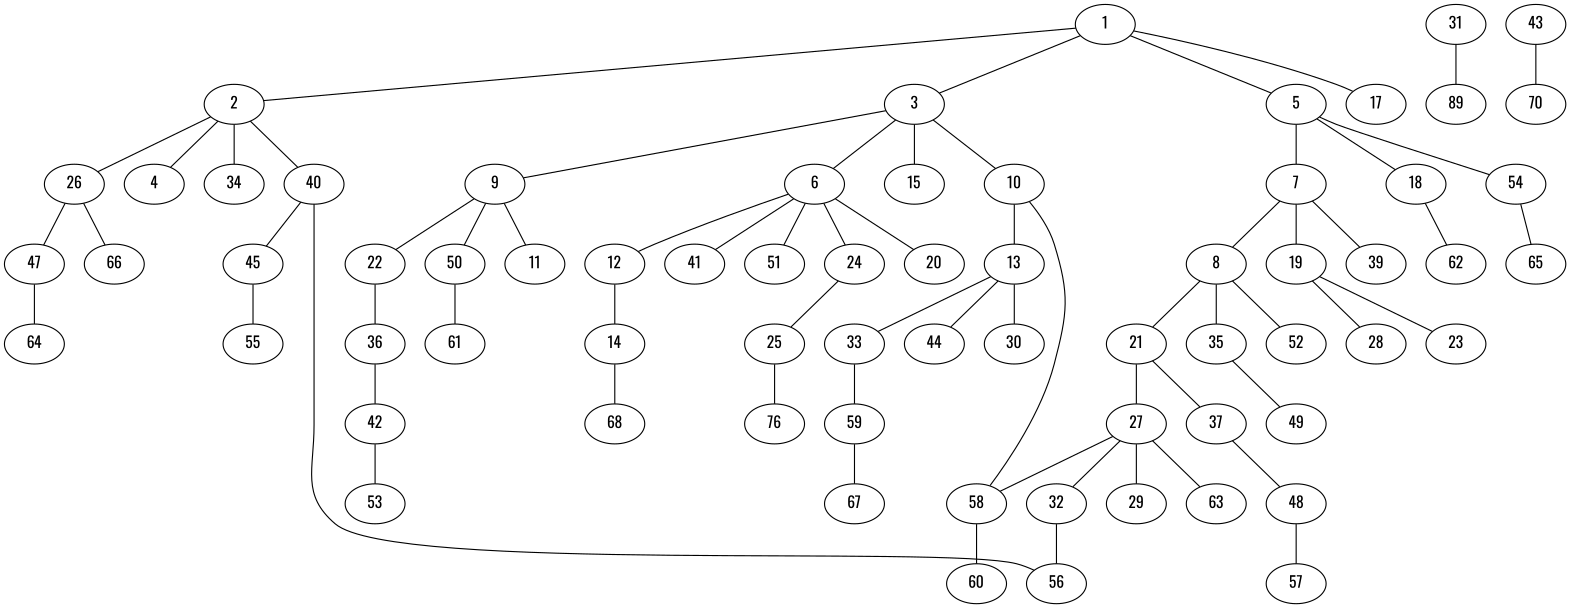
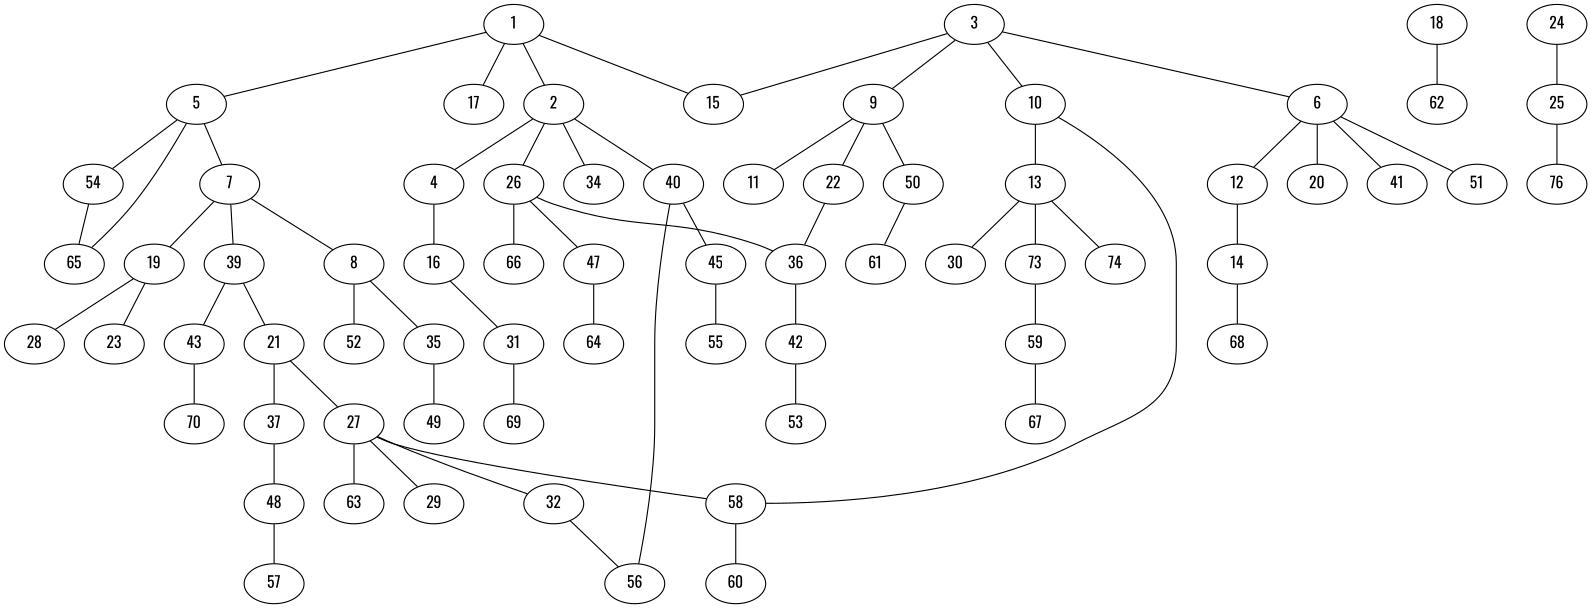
(1010, 64) -> (614, 64)
(1456, 104) -> (514, 424)
(1356, 144) -> (144, 189)
none -> (655, 224)
(835, 224) -> none
none -> (434, 264)
none -> (214, 304)
(1176, 304) -> (254, 304)
(854, 344) -> (1035, 264)
(934, 344) -> (1115, 264)
